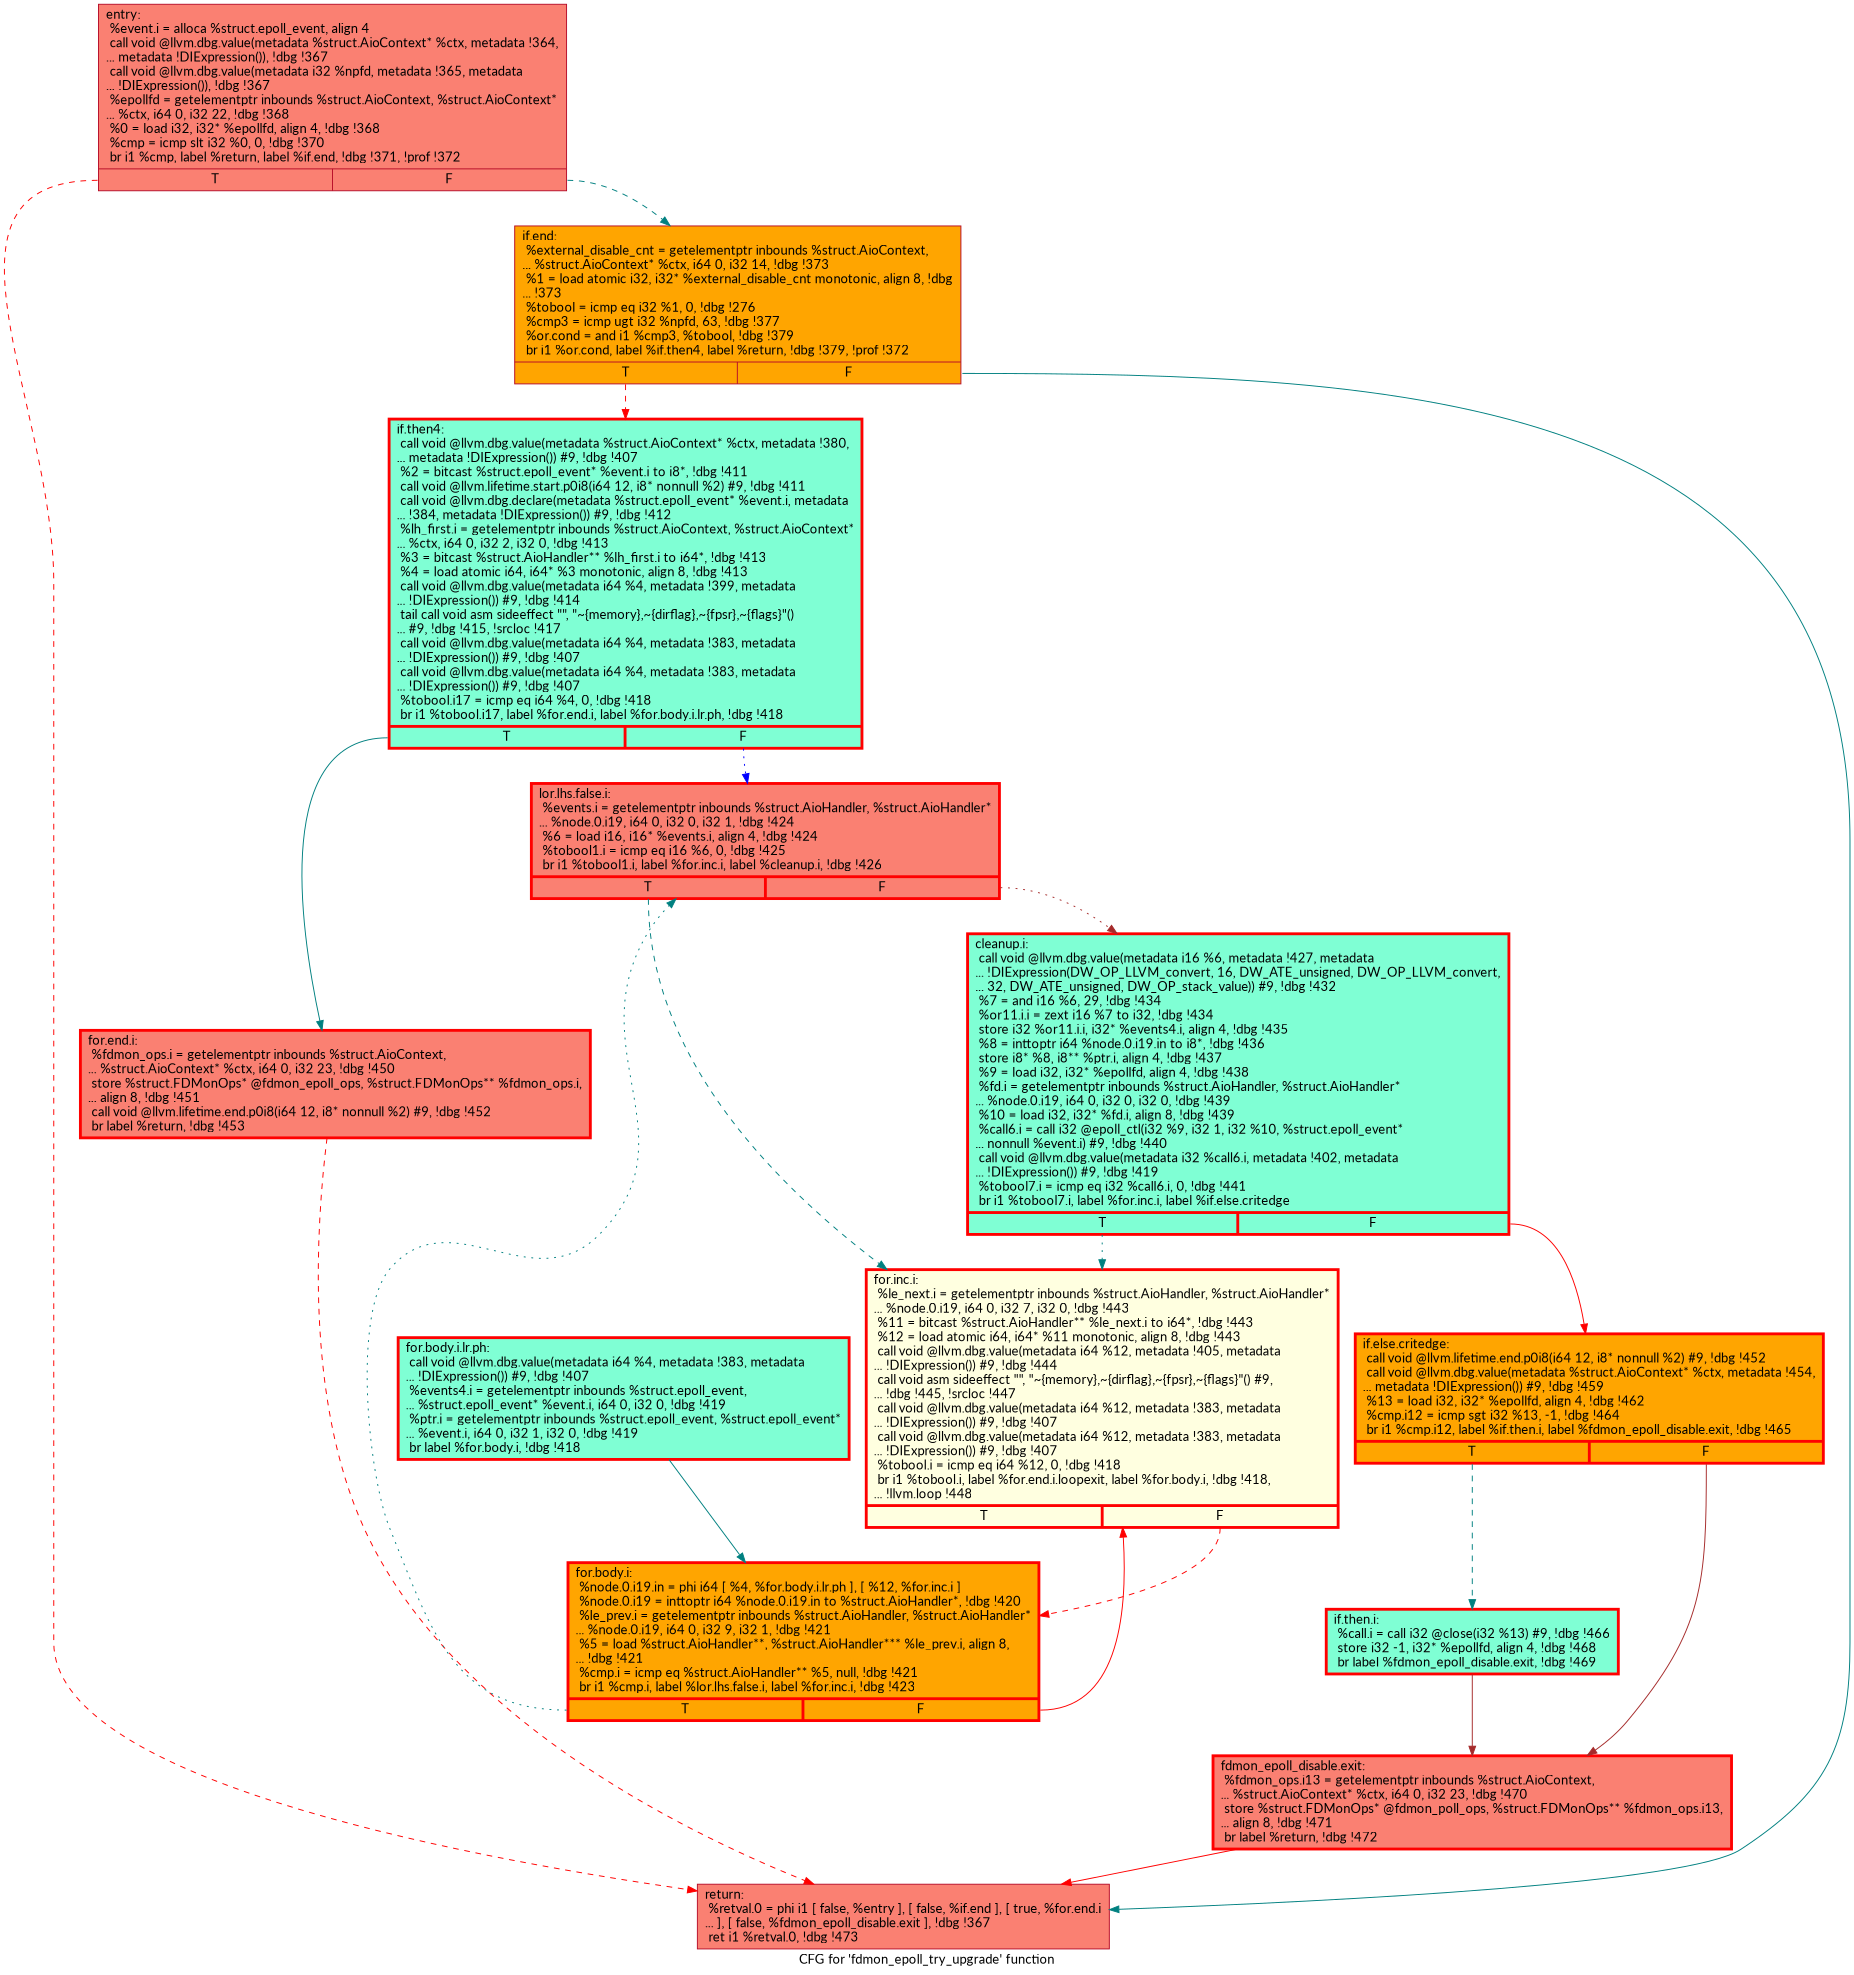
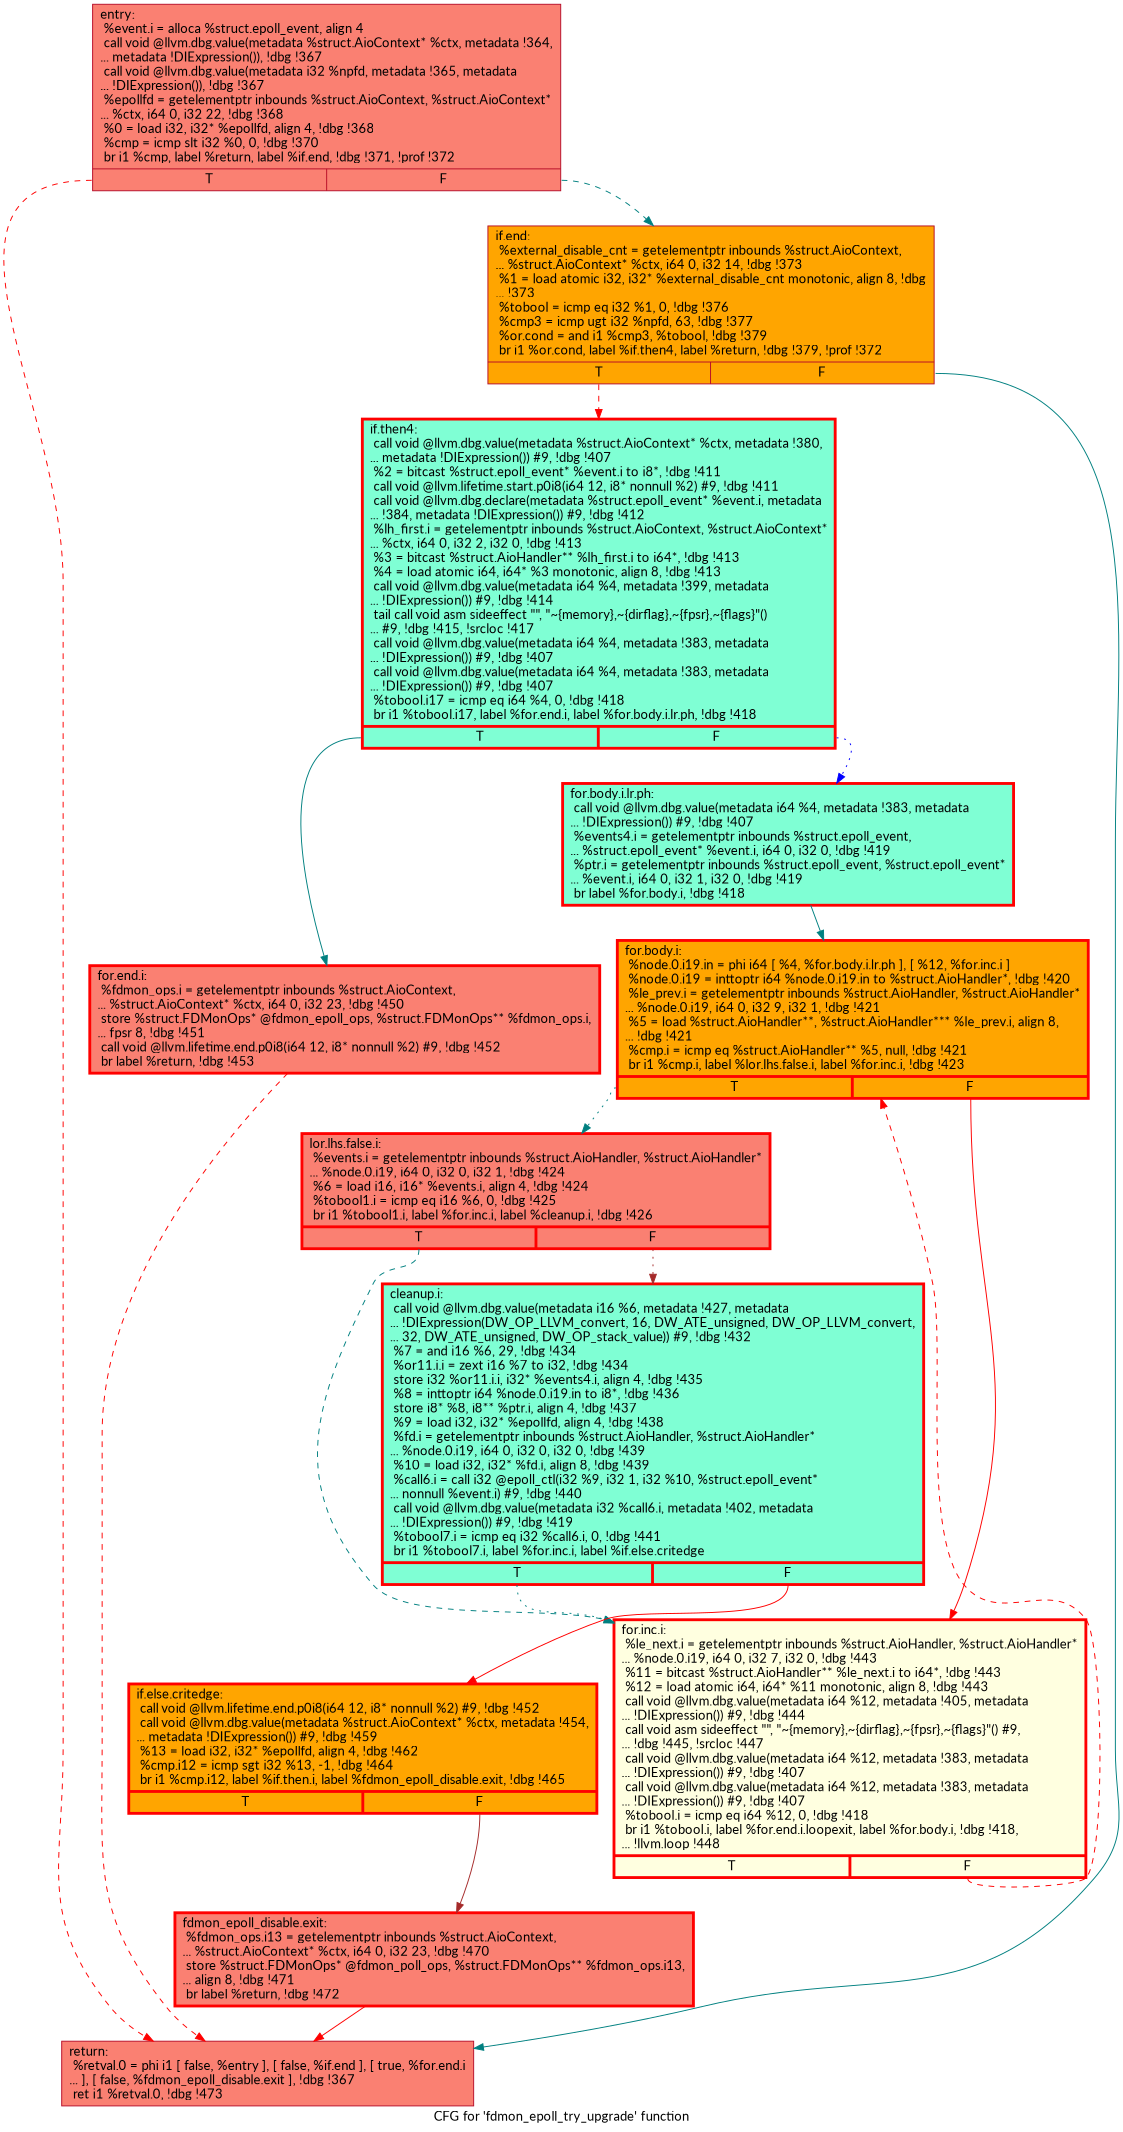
(639, 308) -> (613, 308)
(744, 761) -> (851, 752)
(144, 1098) -> (152, 1033)
(1472, 1642) -> none
